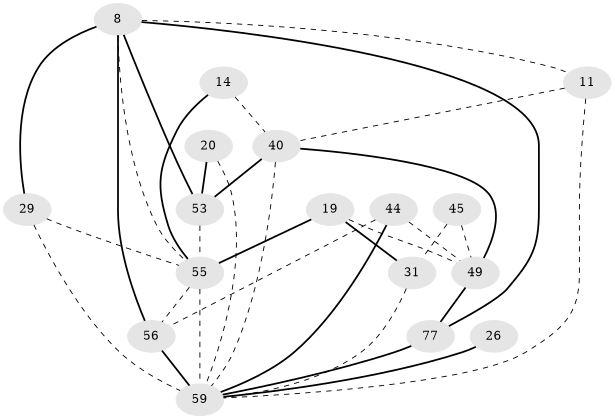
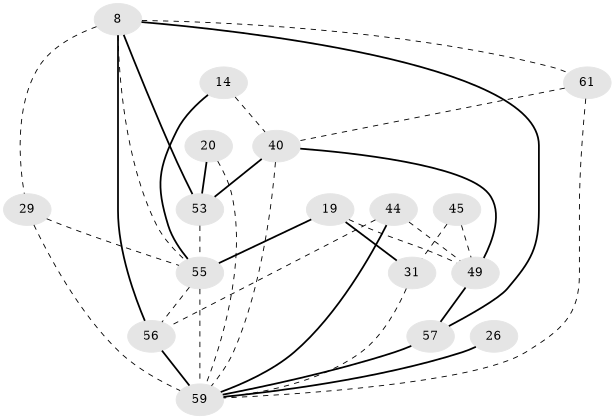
(587, 83) -> (587, 83)
(27, 94) -> (27, 94)
(431, 336) -> (431, 336)
